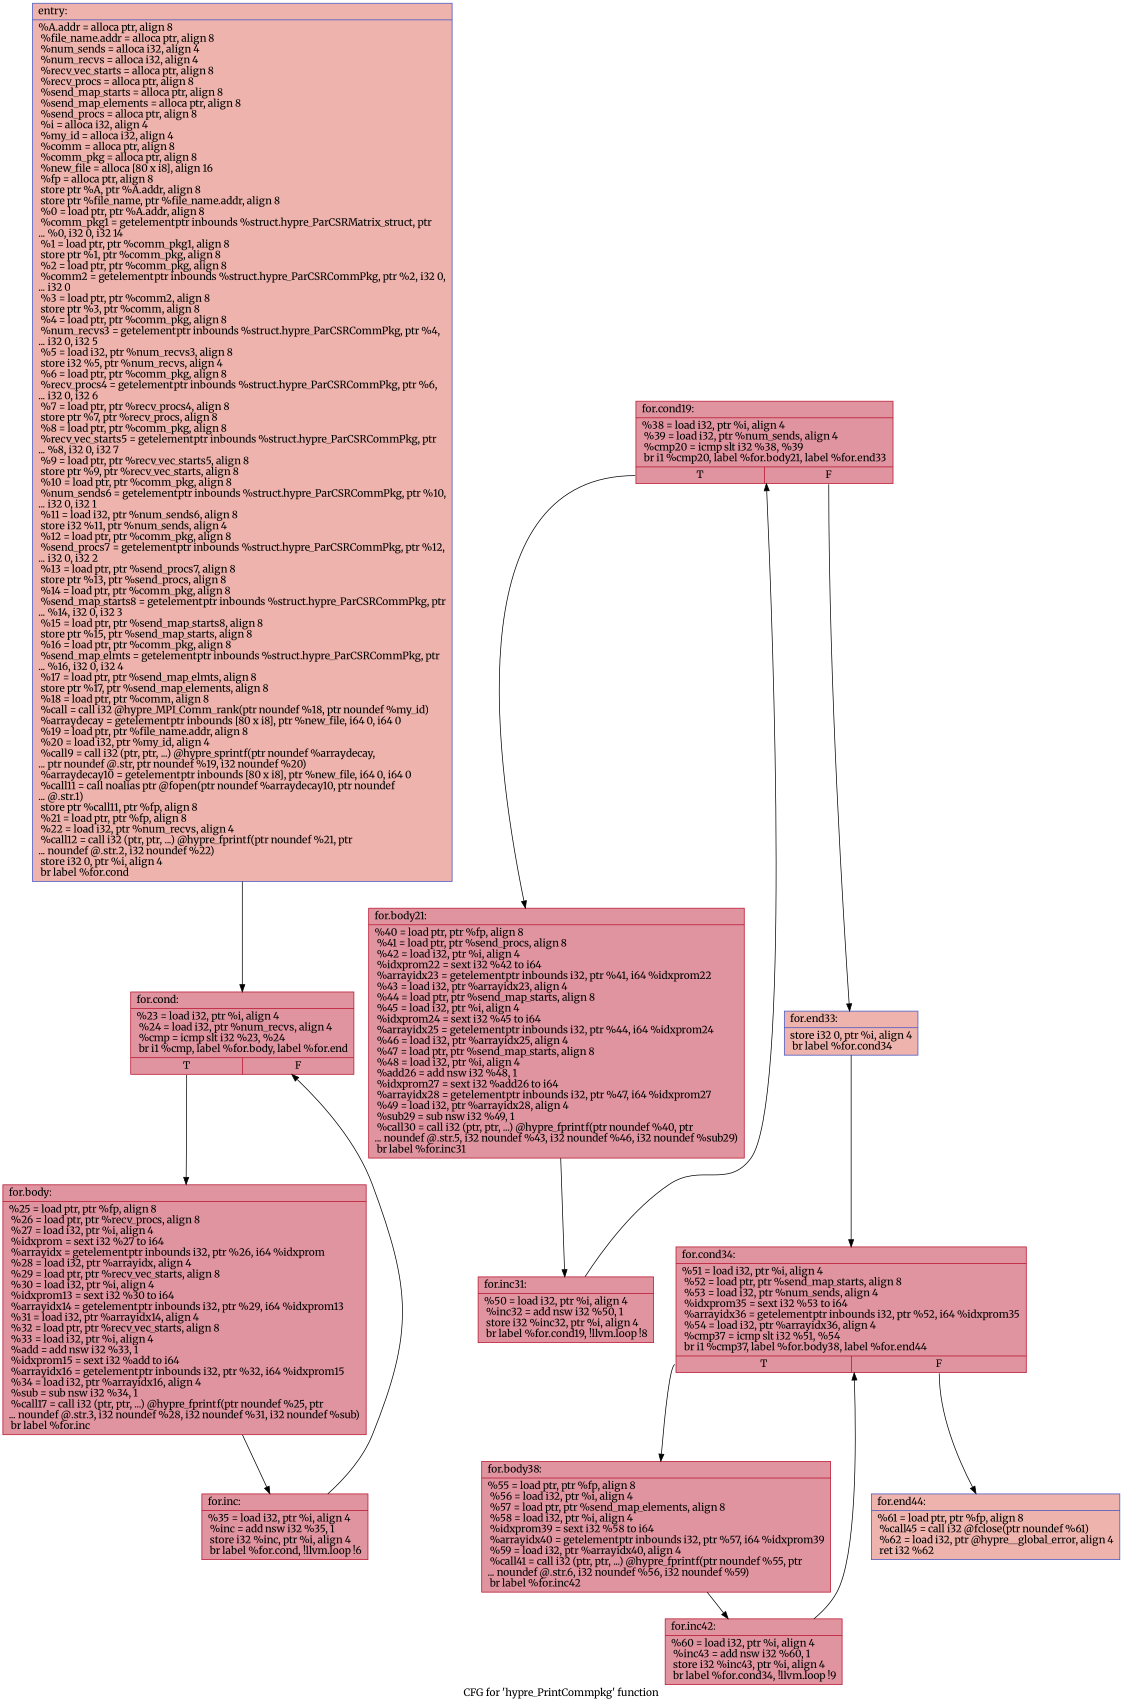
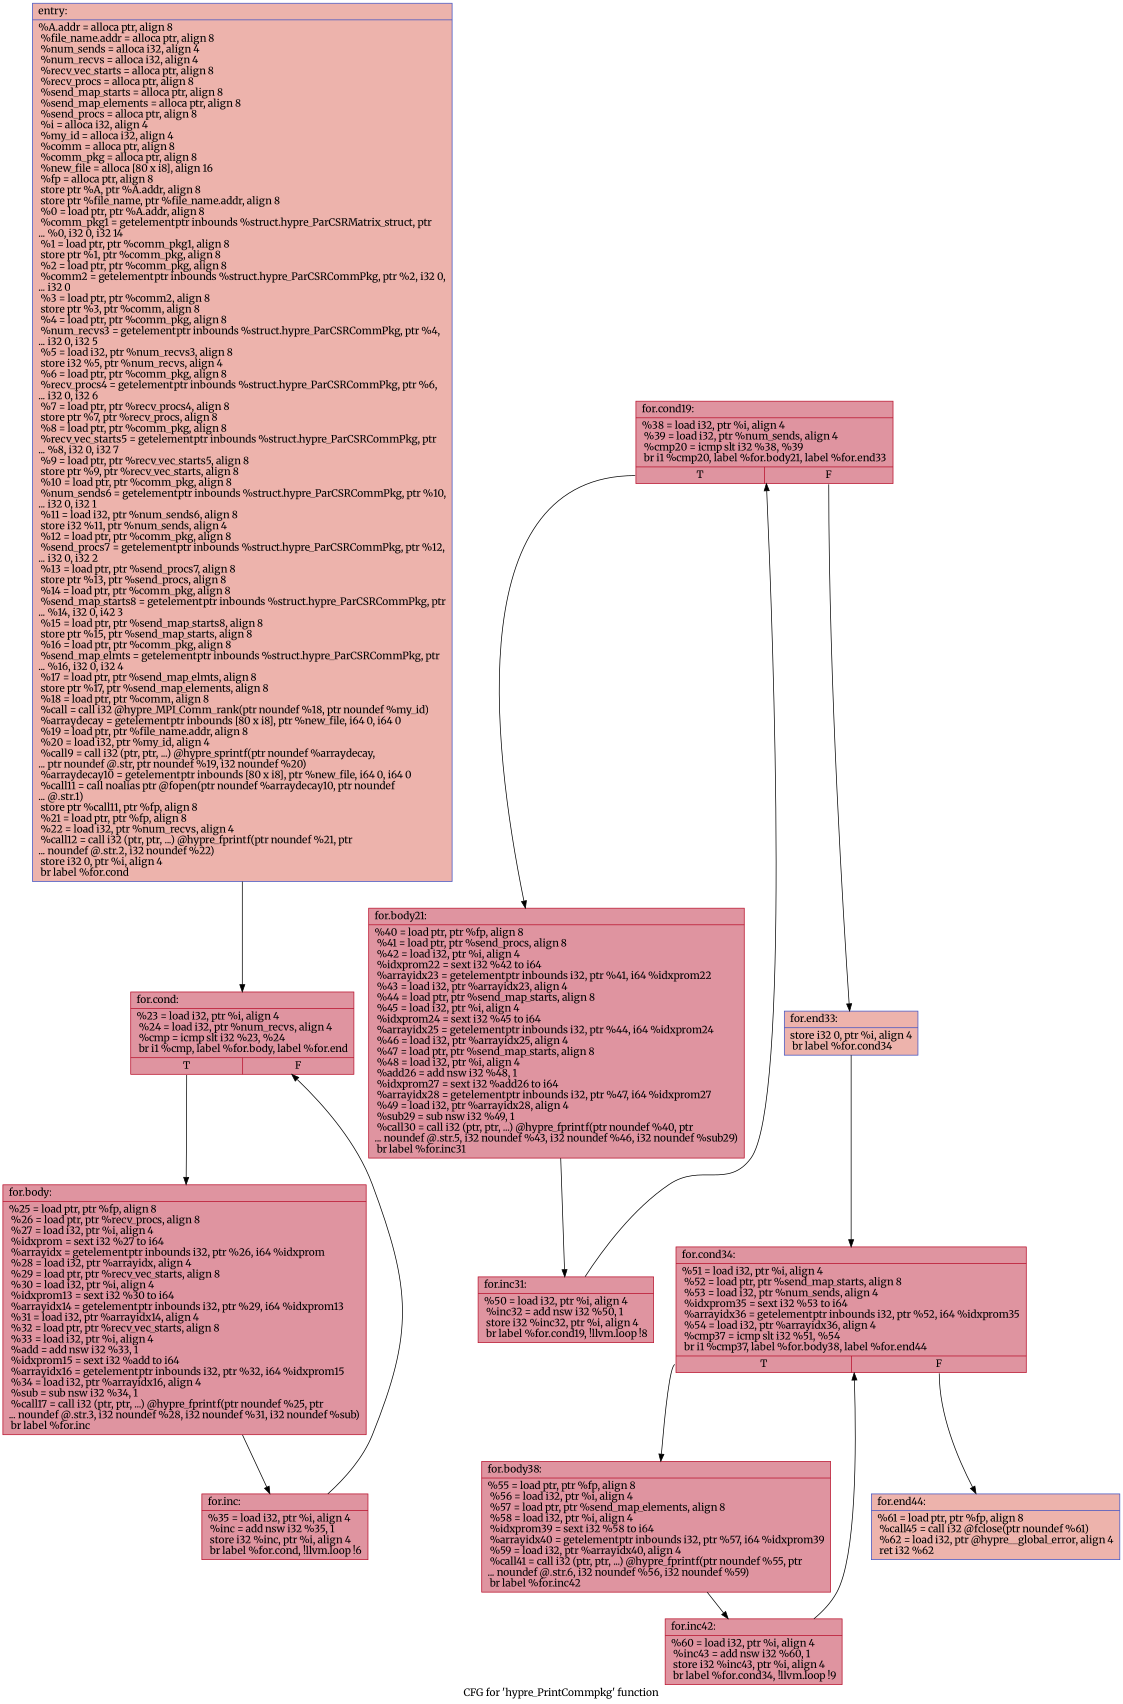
(81, 613) -> (81, 613)
